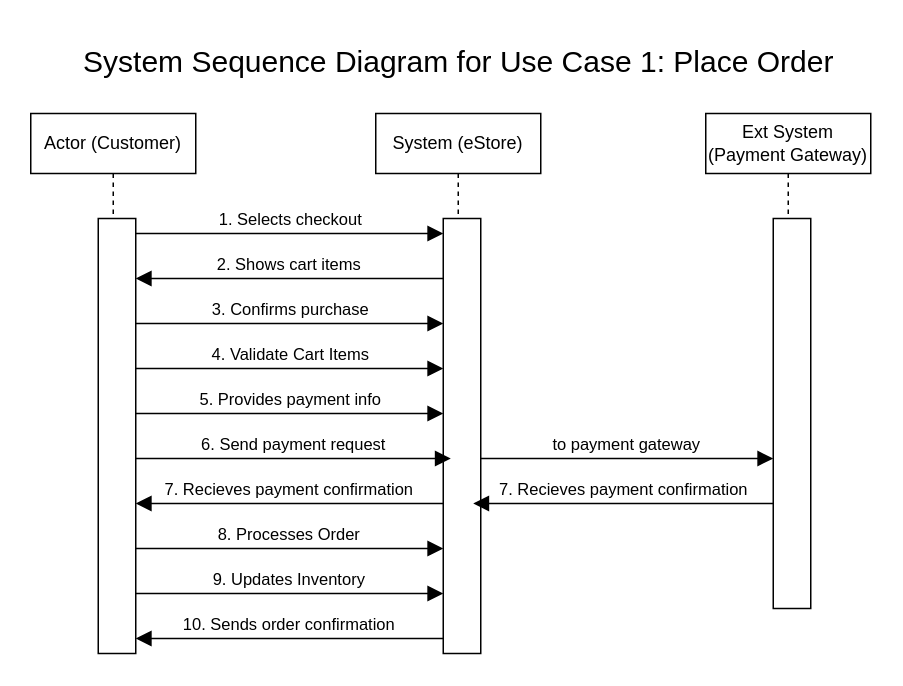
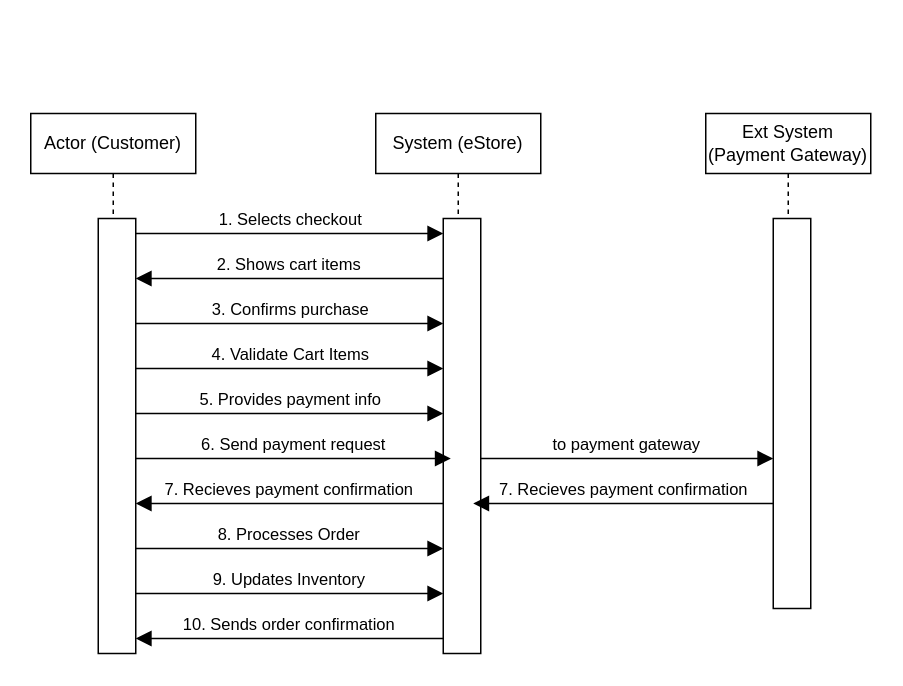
(458, 61) -> none
